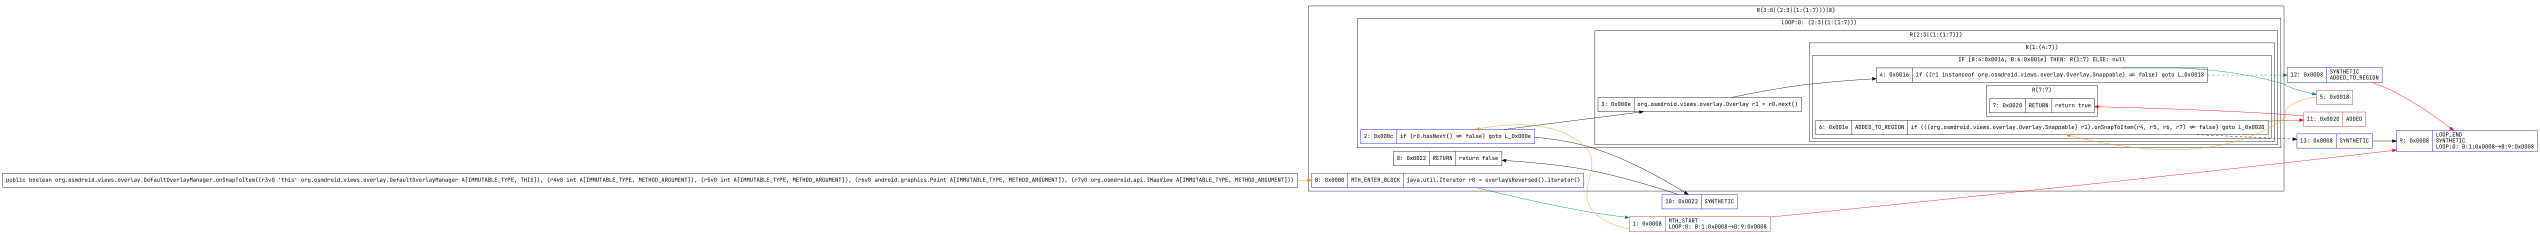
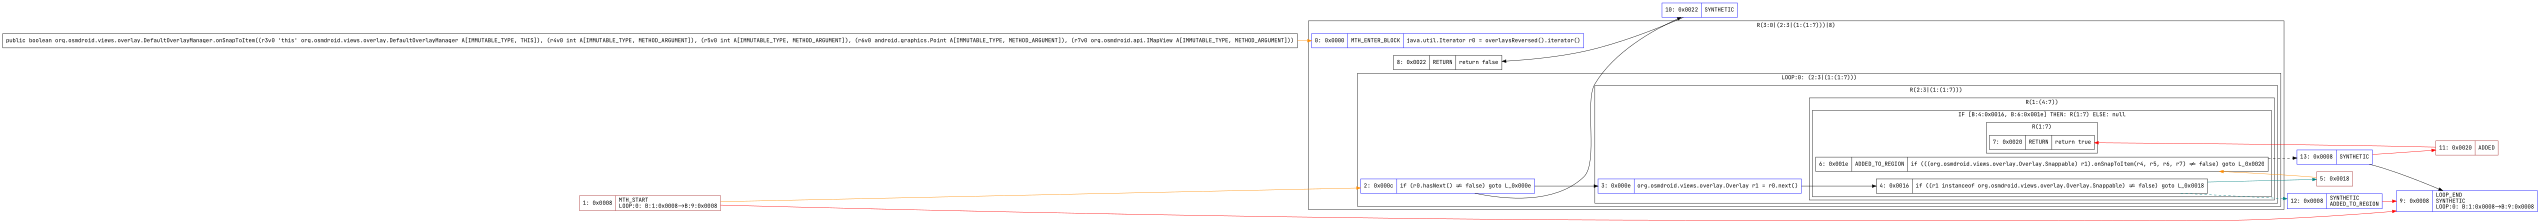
(2042, 90) -> (2042, 127)
(1700, 104) -> (1700, 186)
(2287, 121) -> (2402, 152)
(1550, 204) -> none
